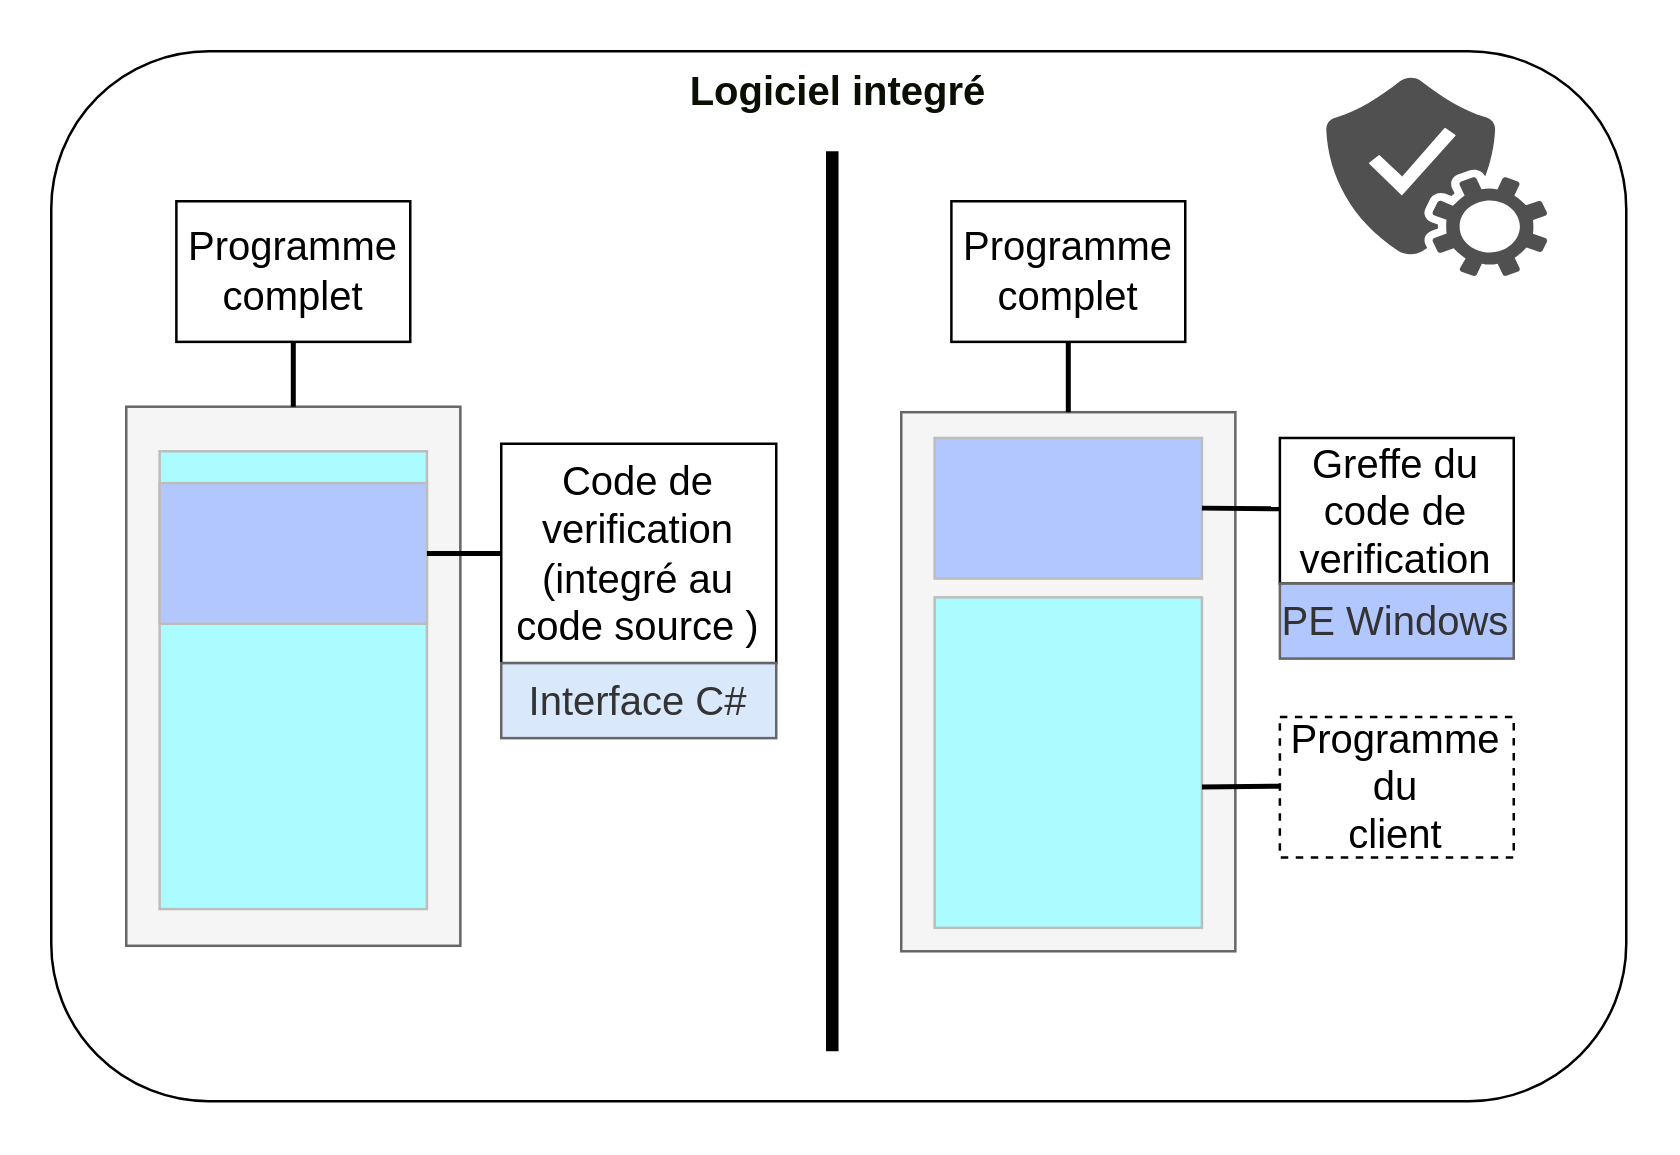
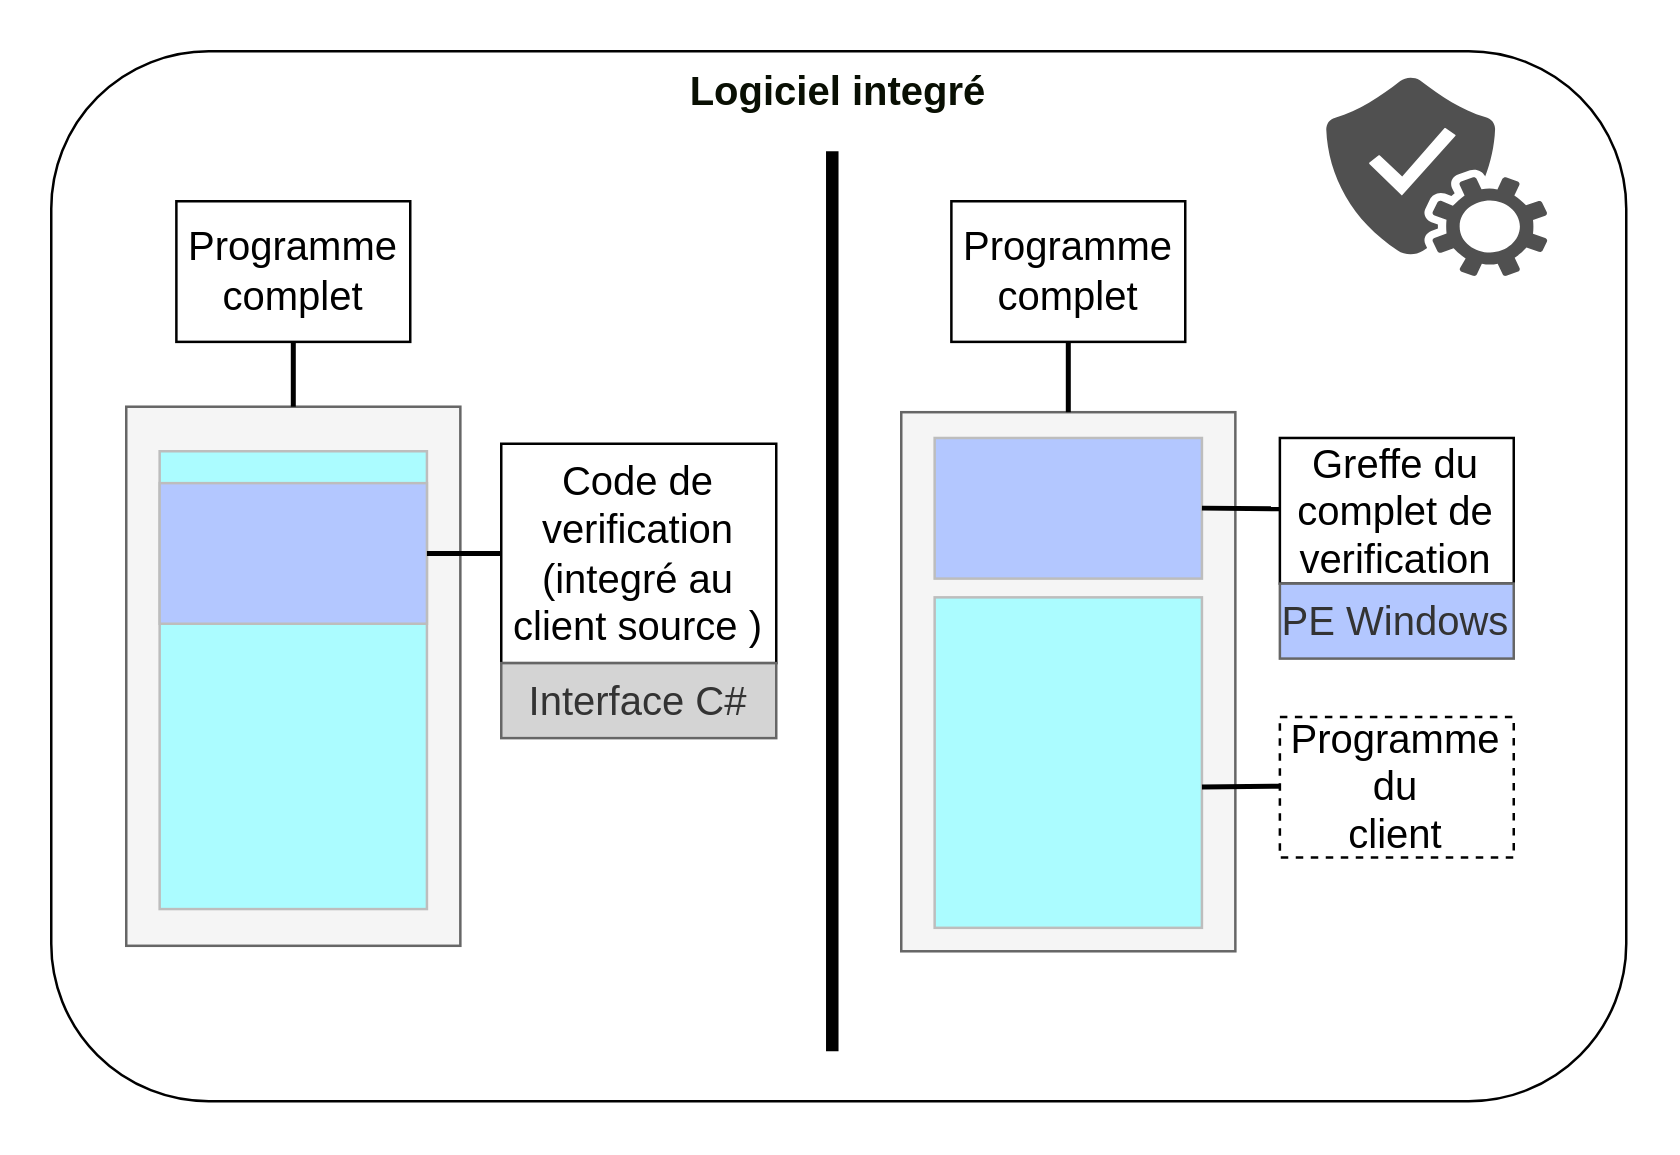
(1396, 511) -> (1396, 511)
(639, 554) -> (639, 554)
(639, 701) -> (639, 701)
